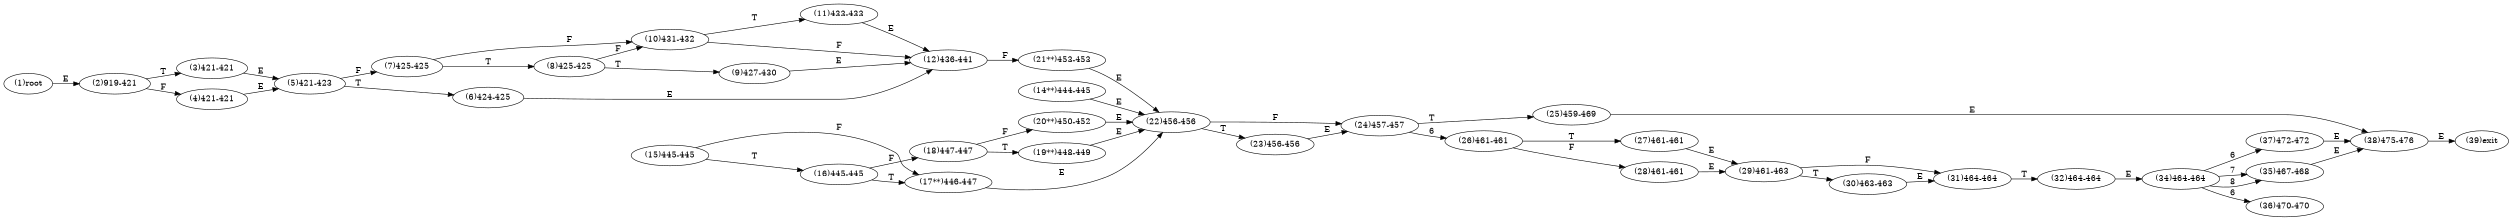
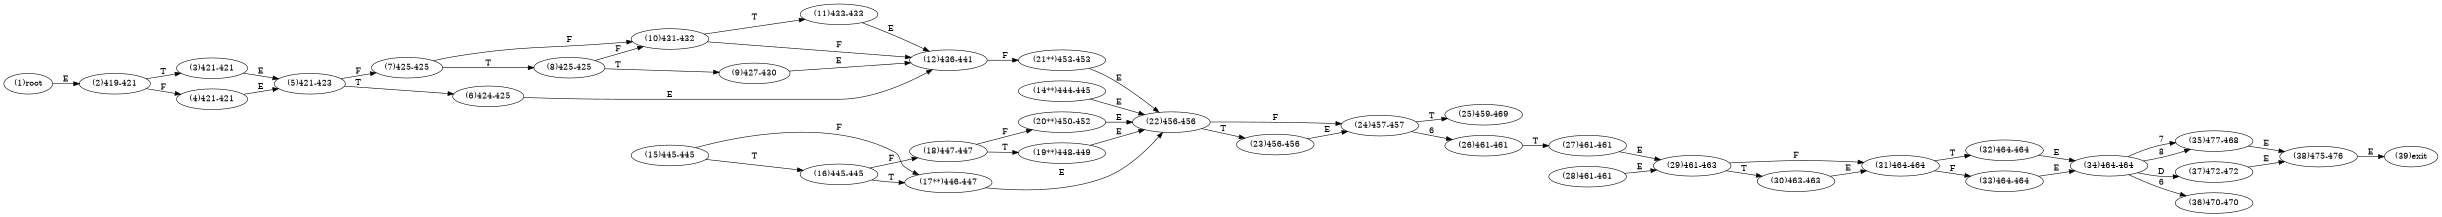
(115, 84) -> (115, 84)
(1987, 115) -> none
(2233, 156) -> (2162, 172)
(1566, 158) -> none
(2285, 172) -> (2214, 141)
none -> (2005, 181)
